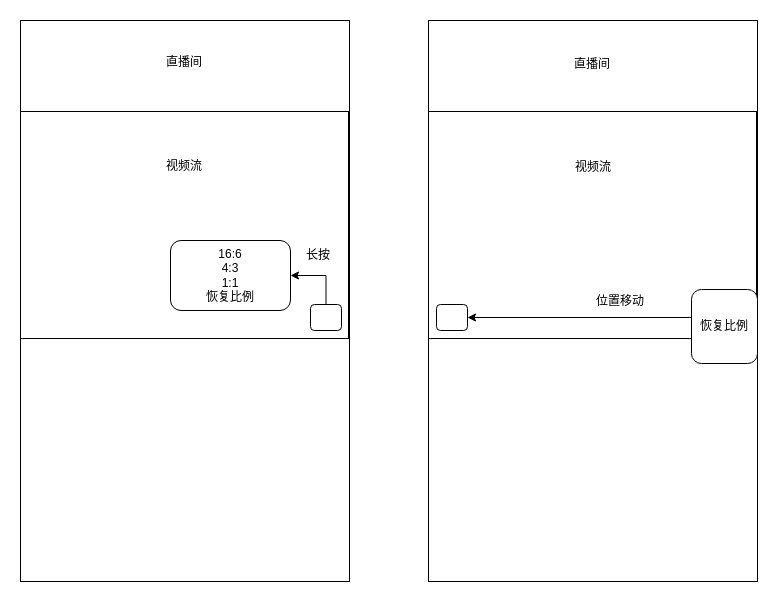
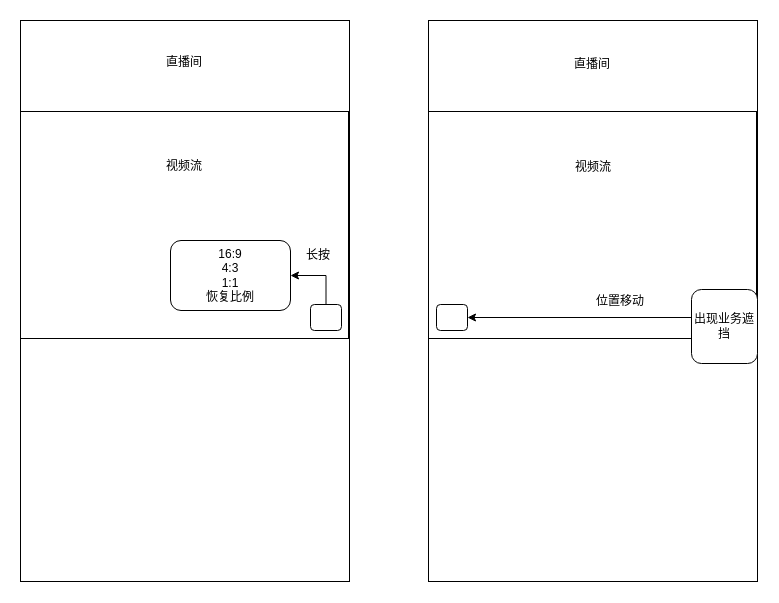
(231, 276) -> (231, 276)
(725, 327) -> (725, 327)
